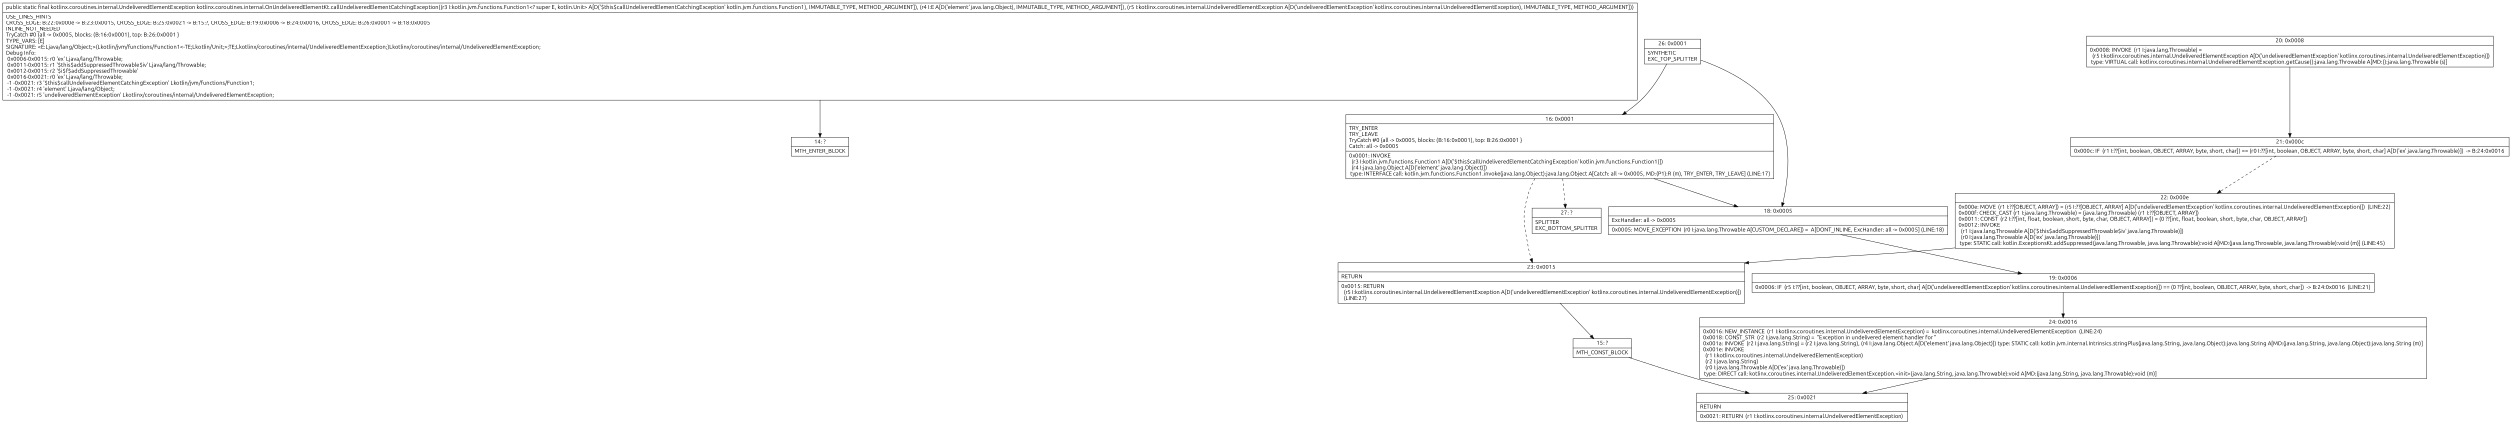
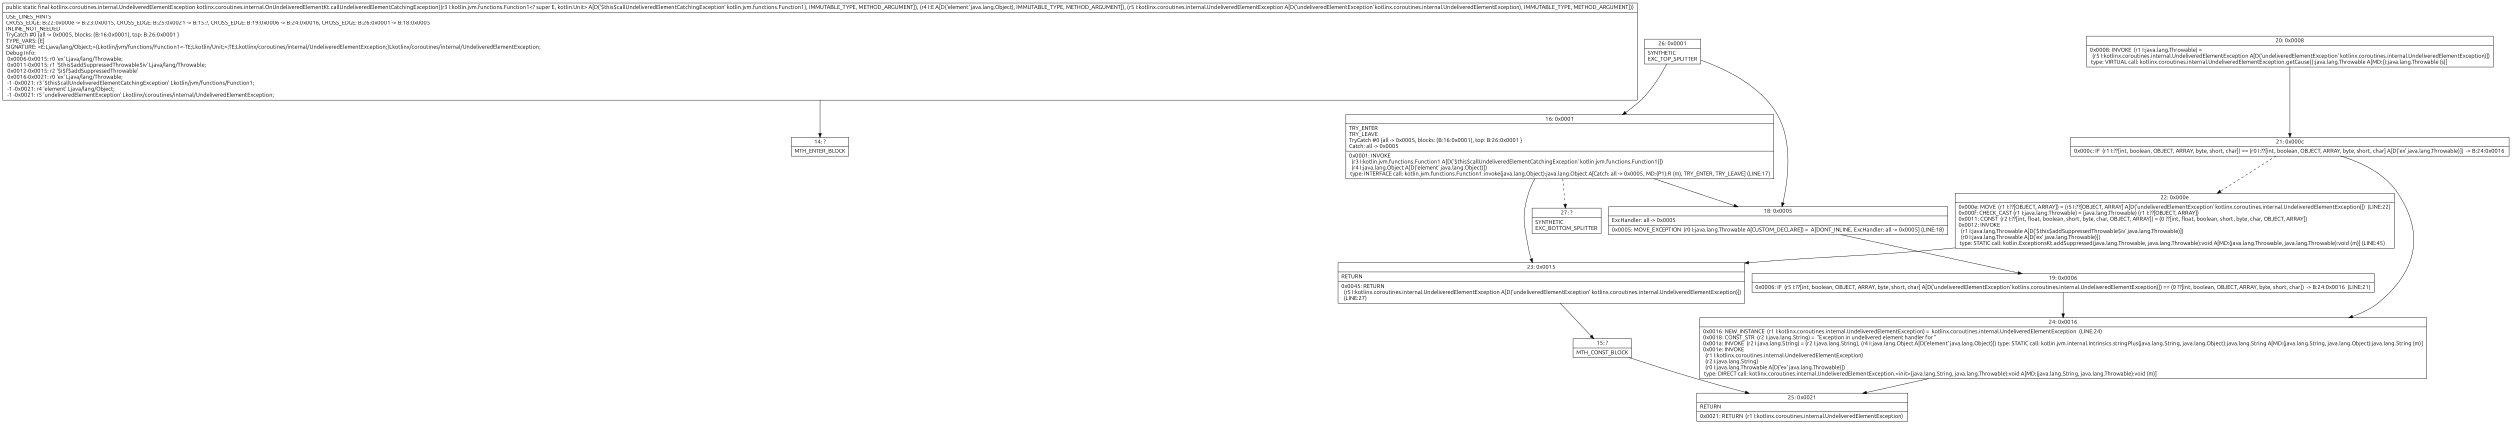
(1524, 218) -> (1524, 218)
(1547, 222) -> (1549, 222)
none -> (2413, 232)
(1364, 286) -> (1364, 286)
